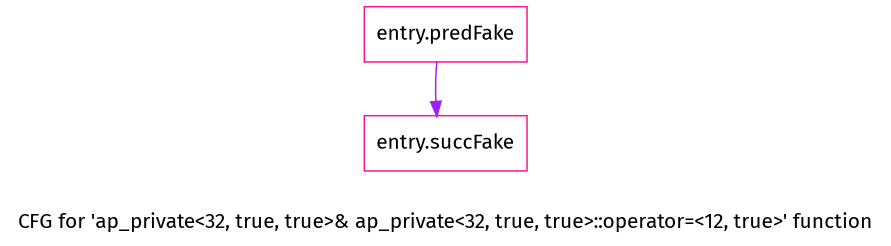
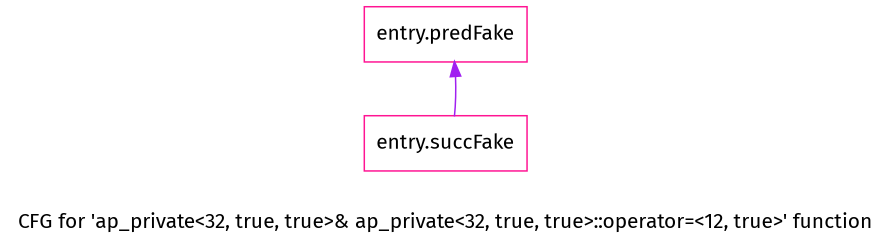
(436, 81) -> (456, 96)
